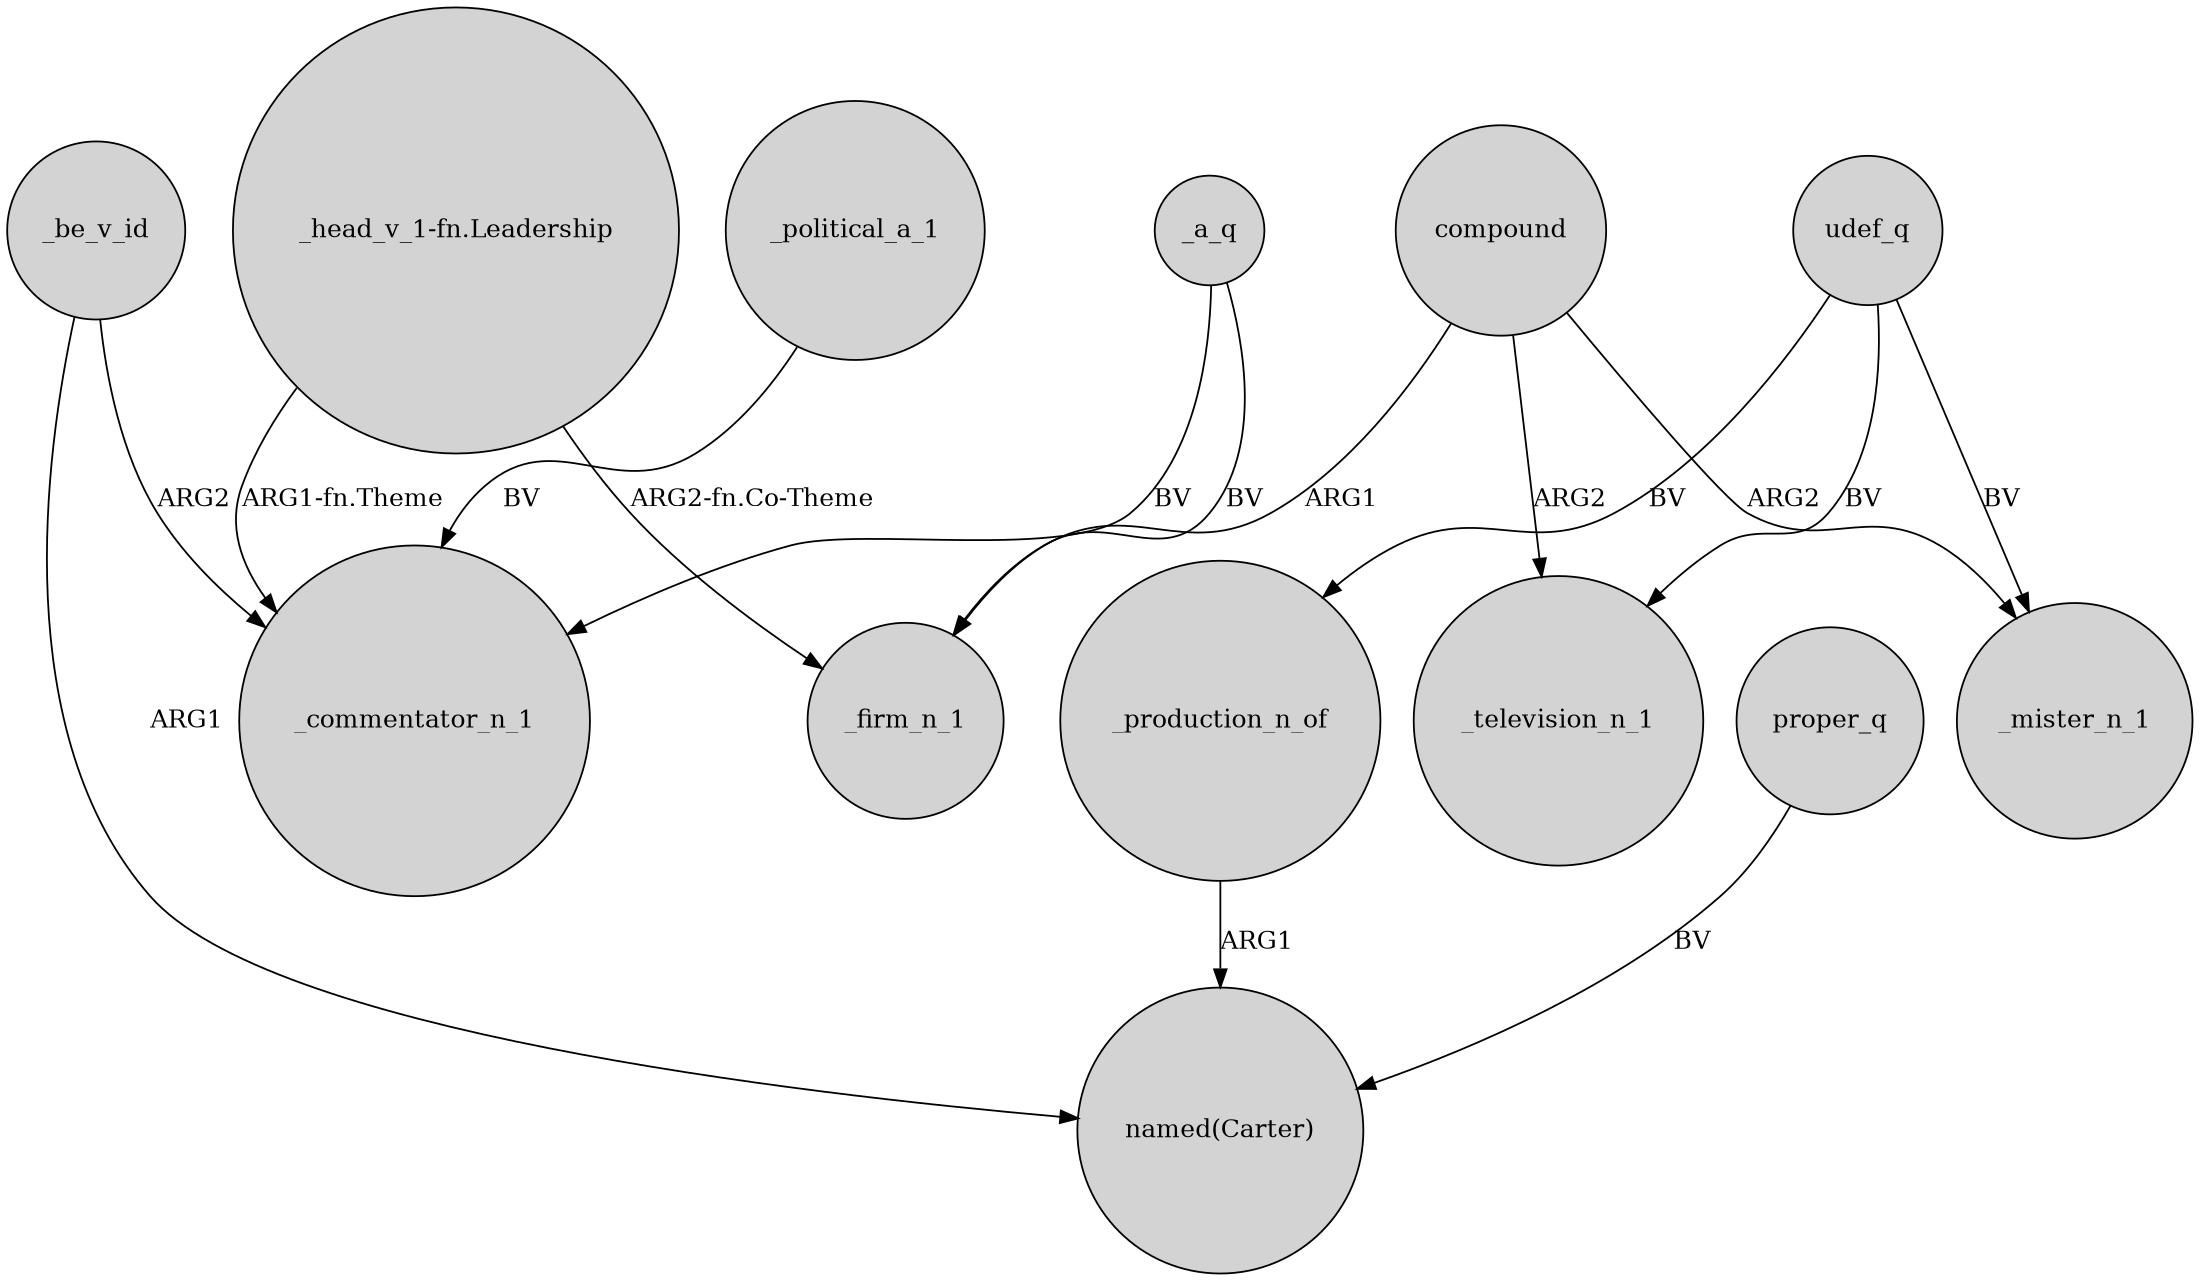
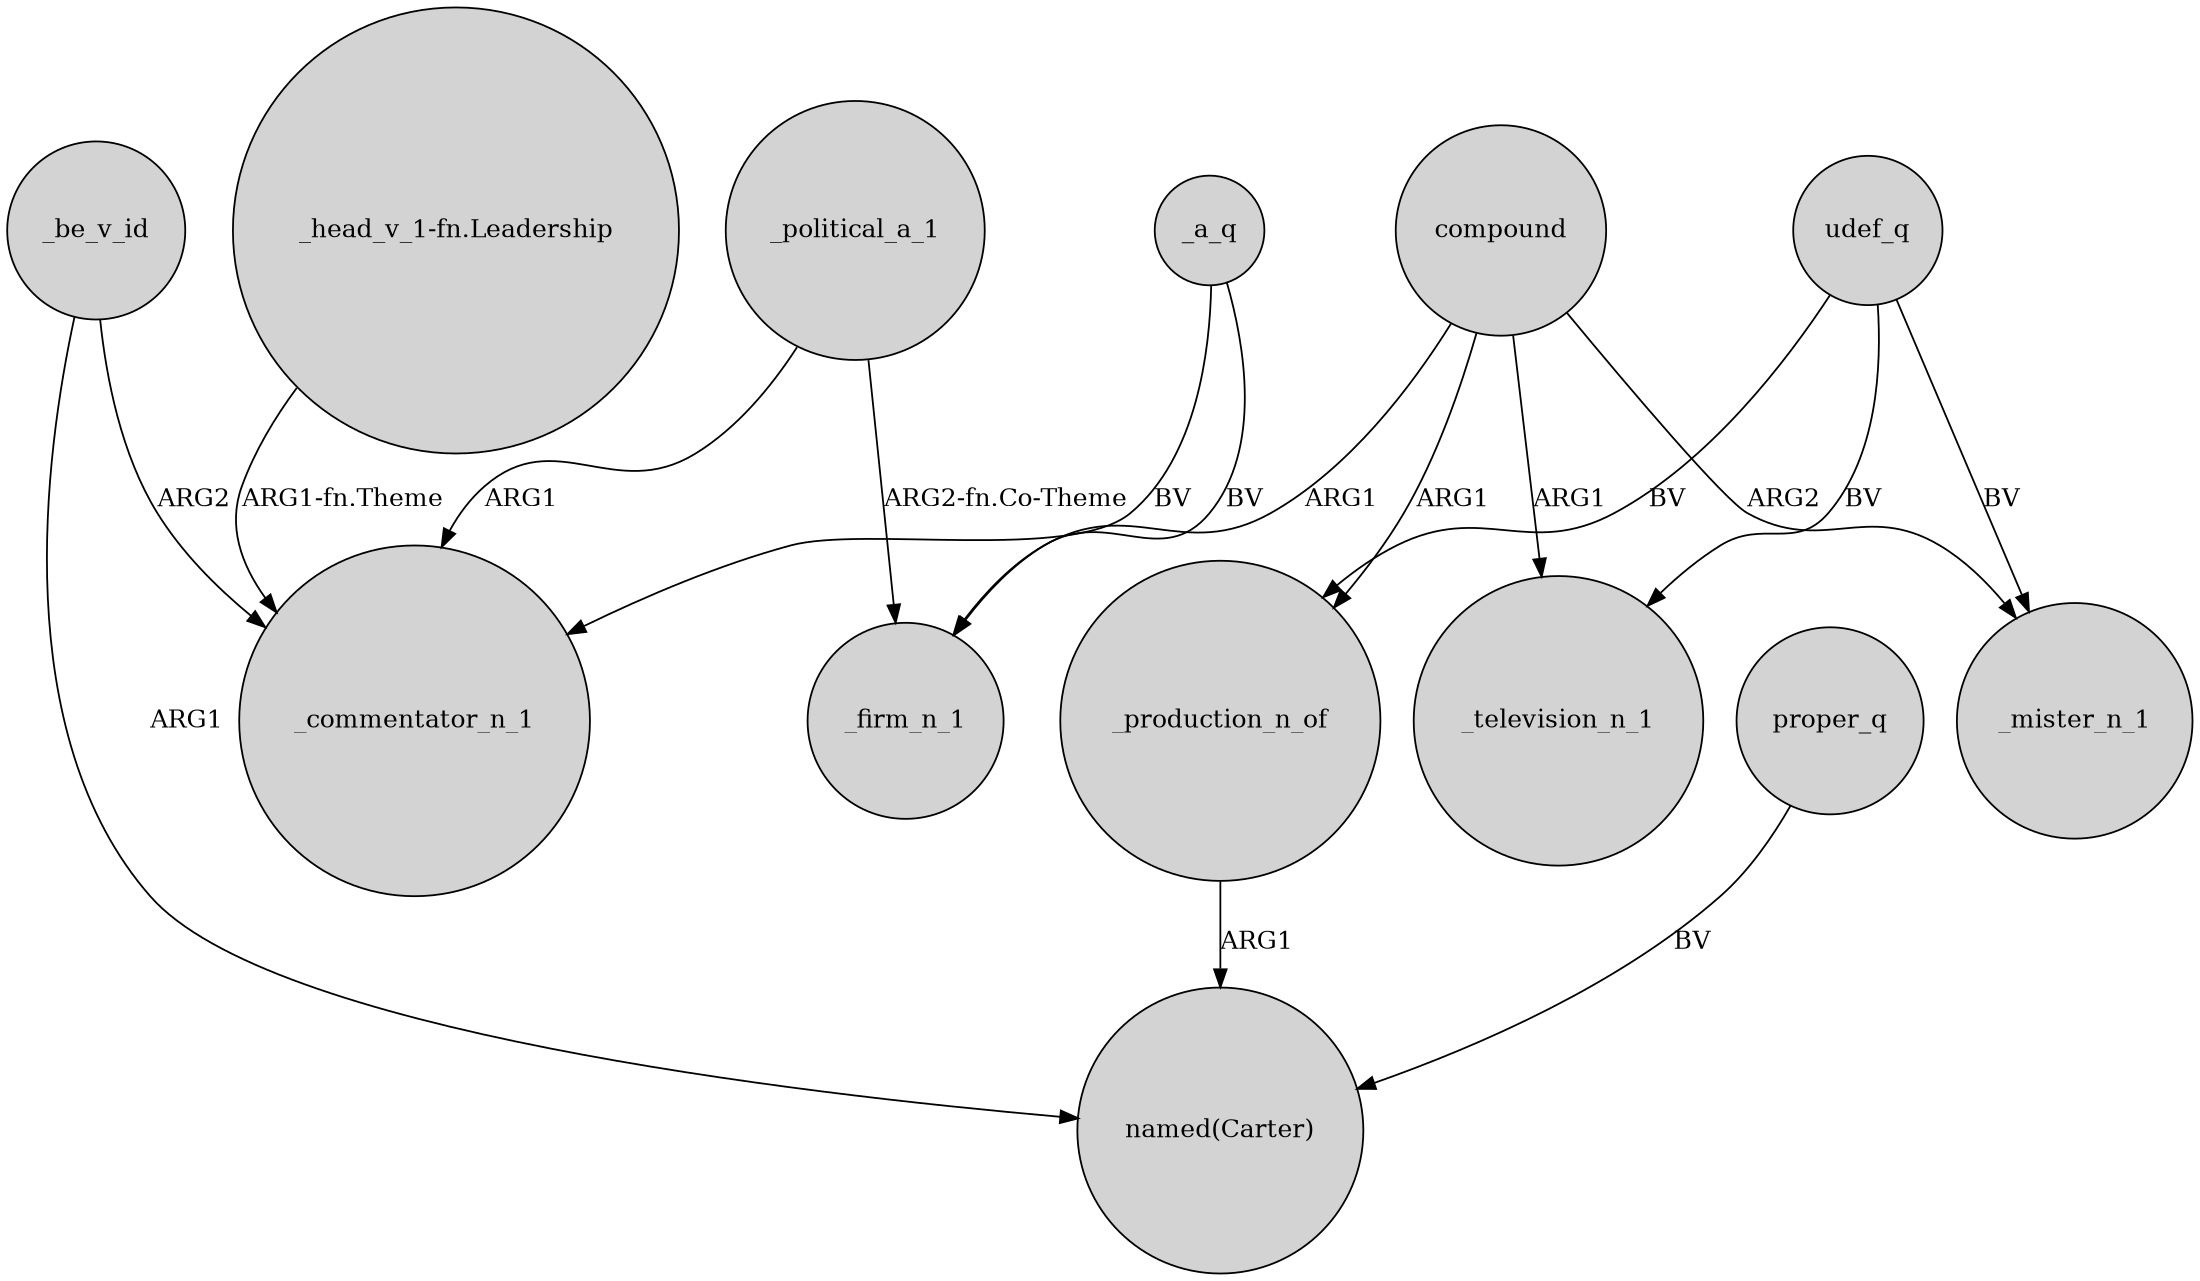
none -> (1426, 471)
(522, 500) -> (522, 500)
(1570, 500) -> (1570, 500)
(673, 555) -> (881, 482)
